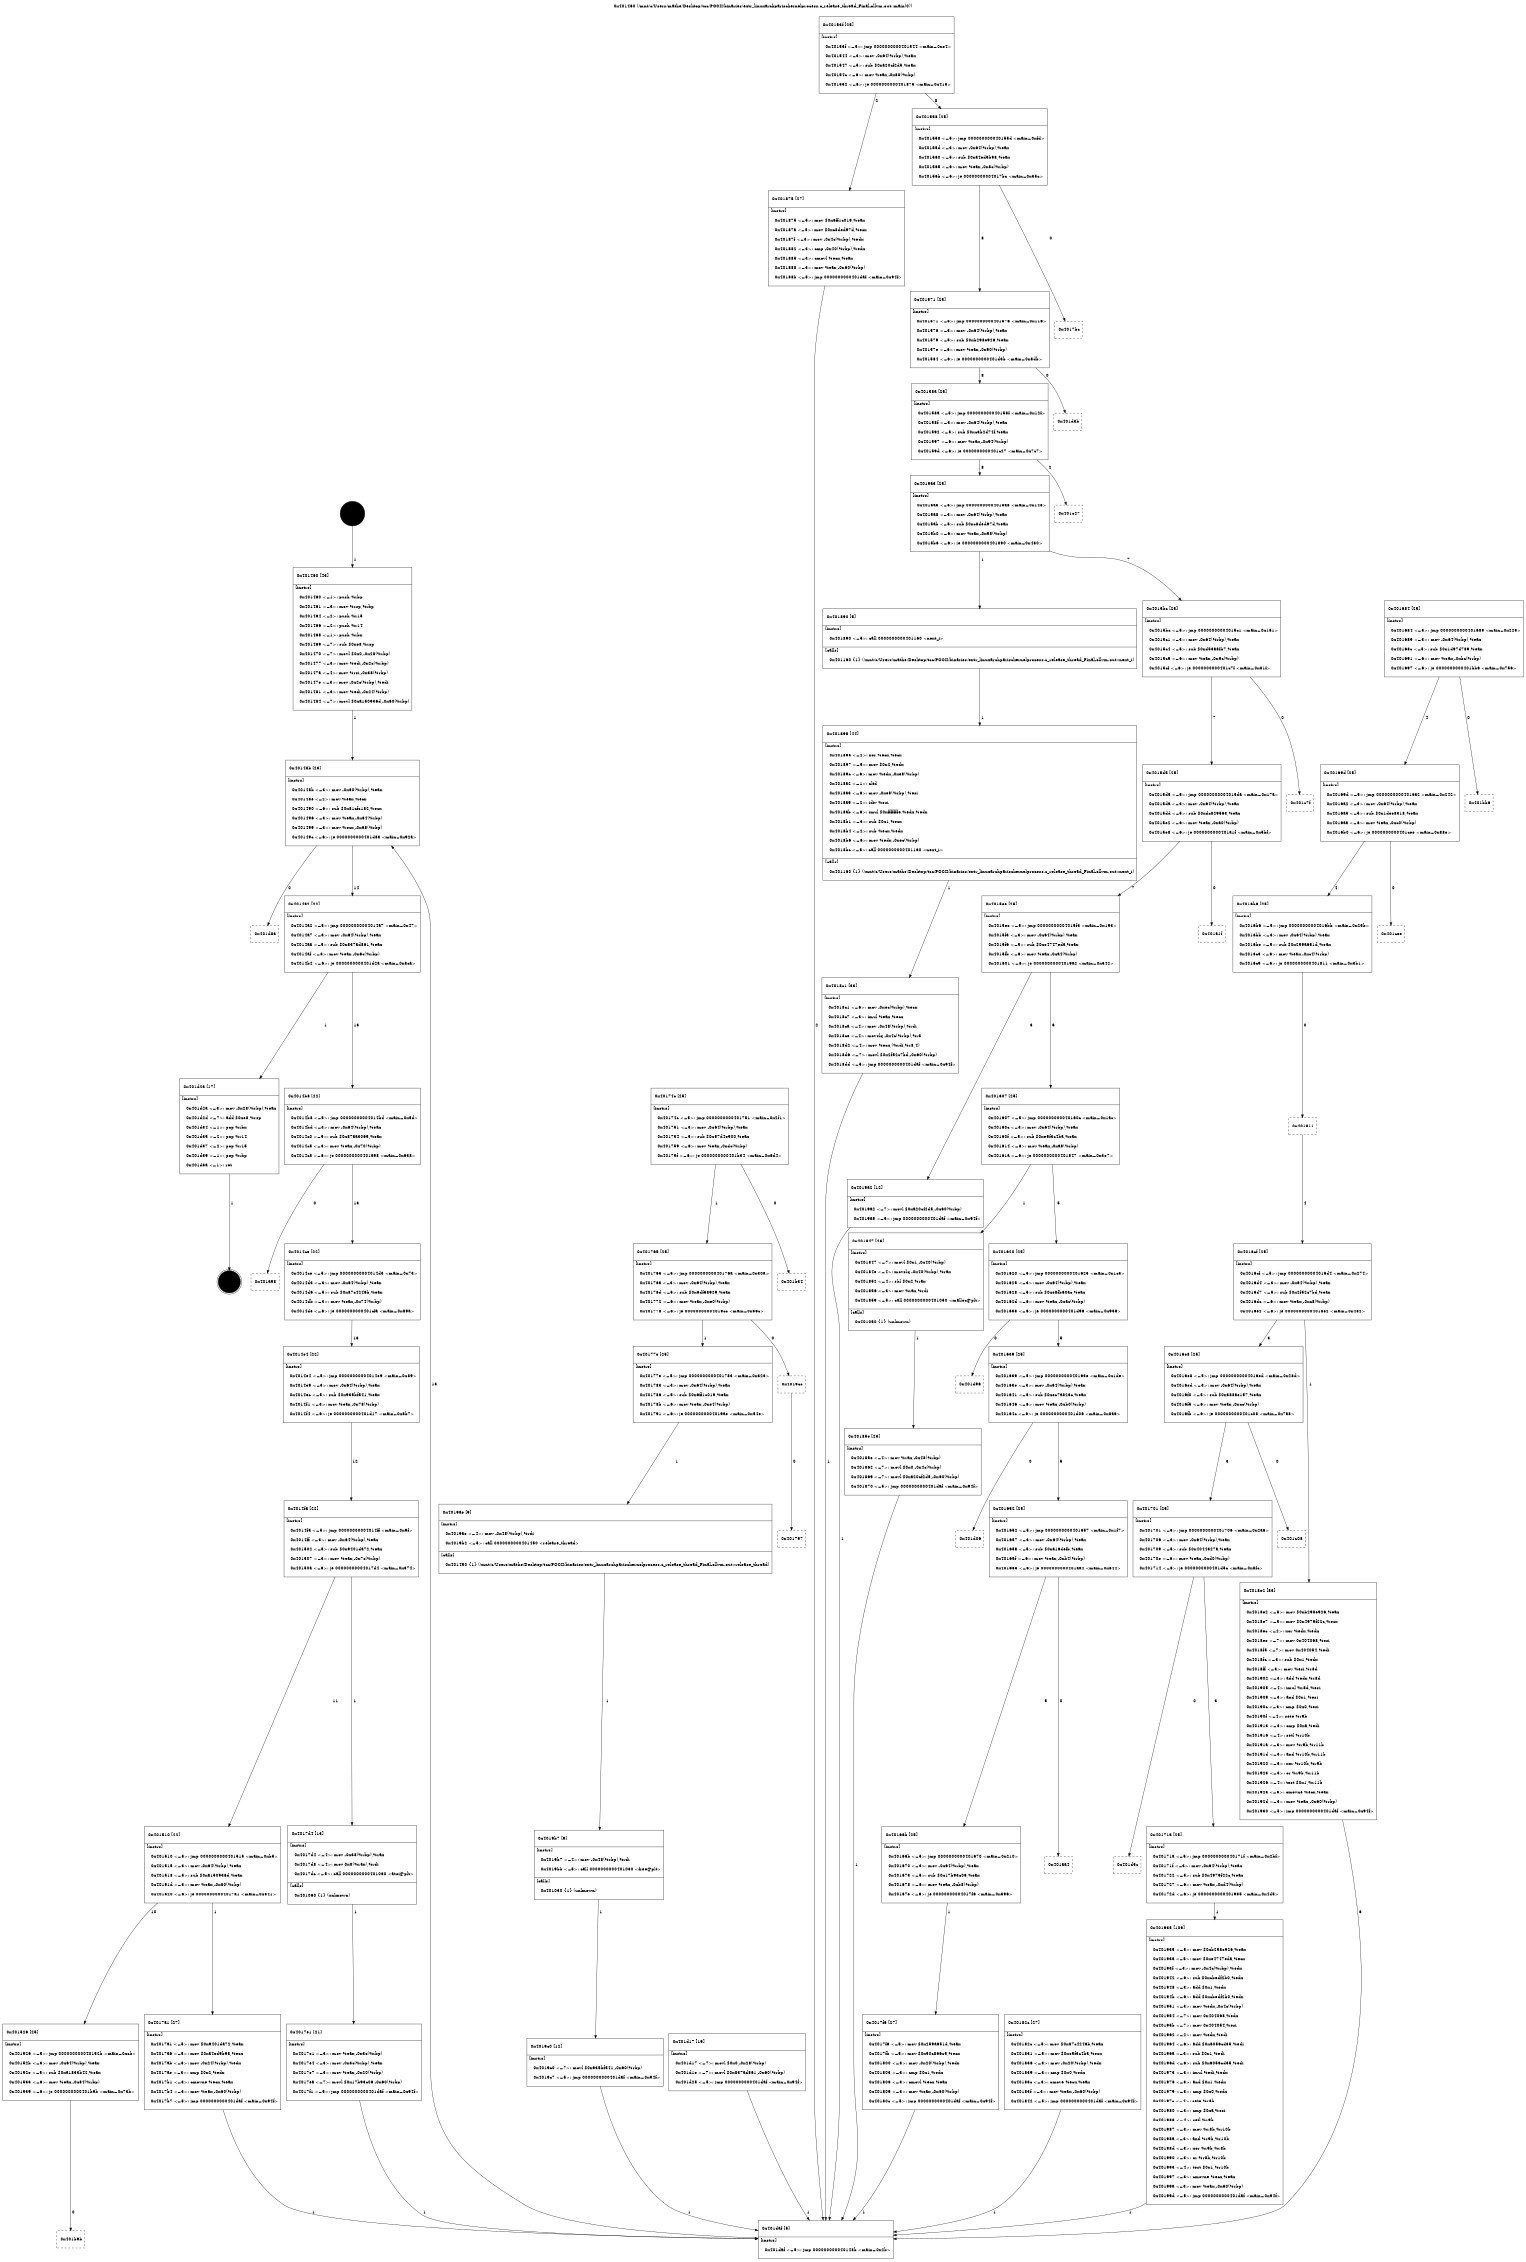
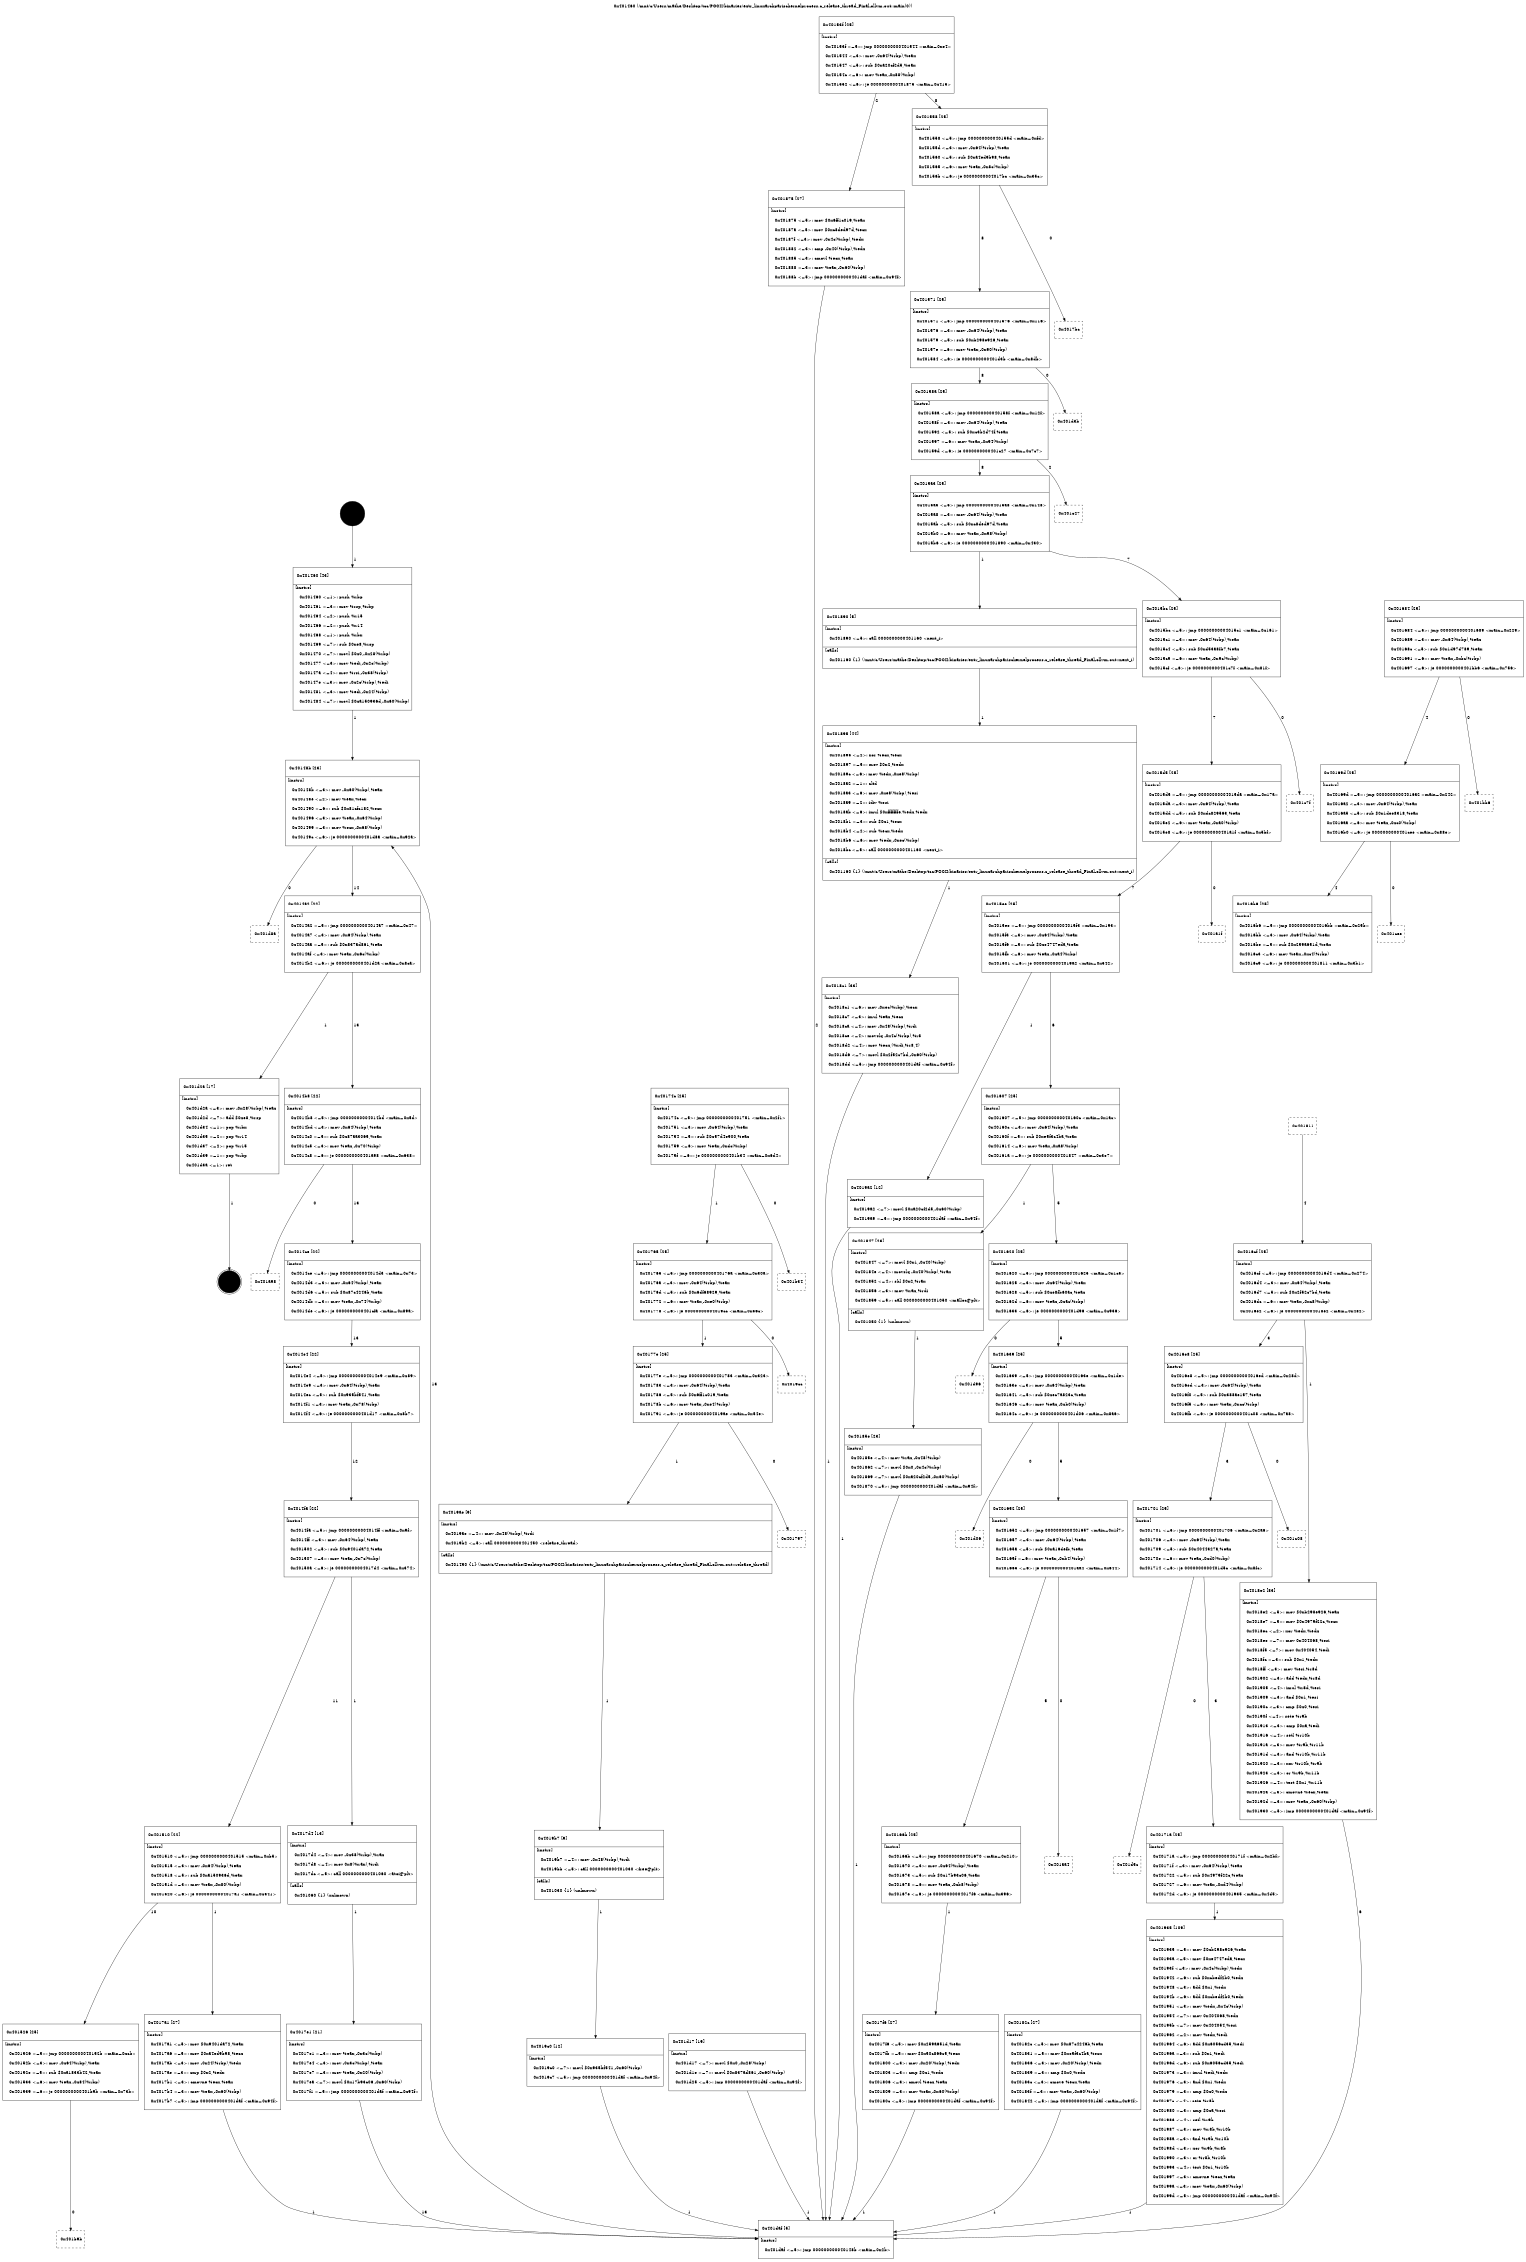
(1031, 1025) -> (1031, 1025)
(1302, 1043) -> none
(792, 1460) -> (760, 1474)
(424, 2212) -> (424, 2212)
